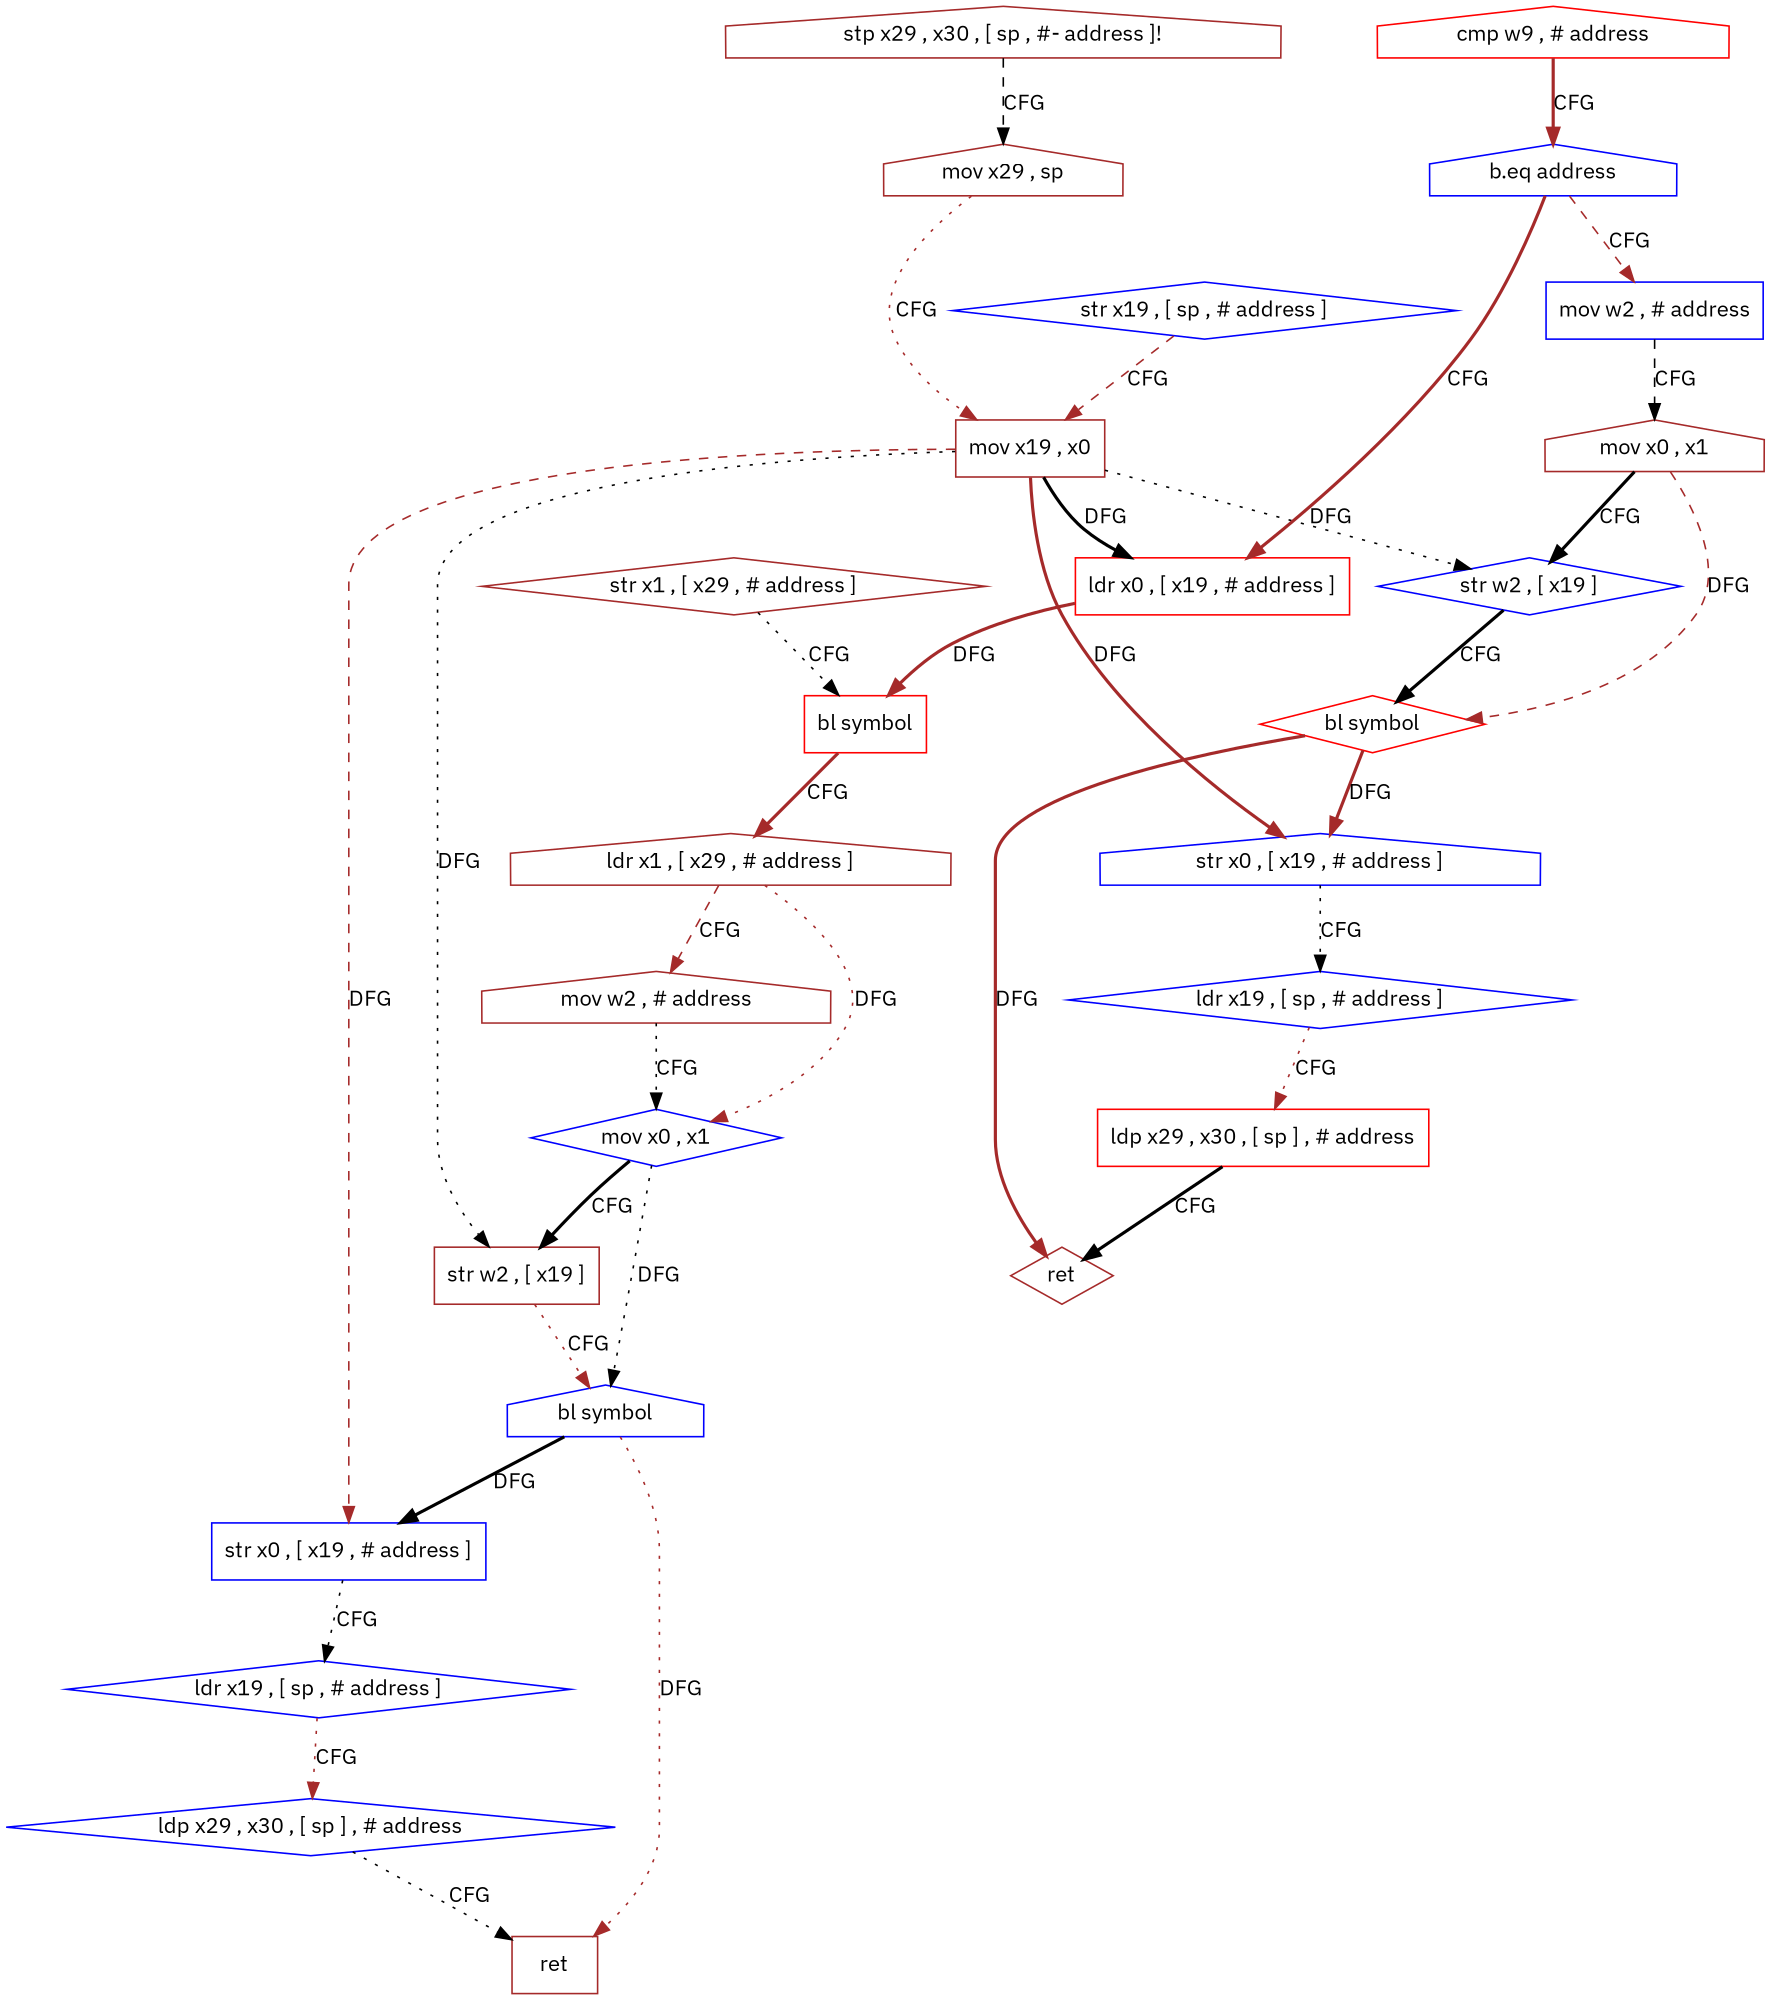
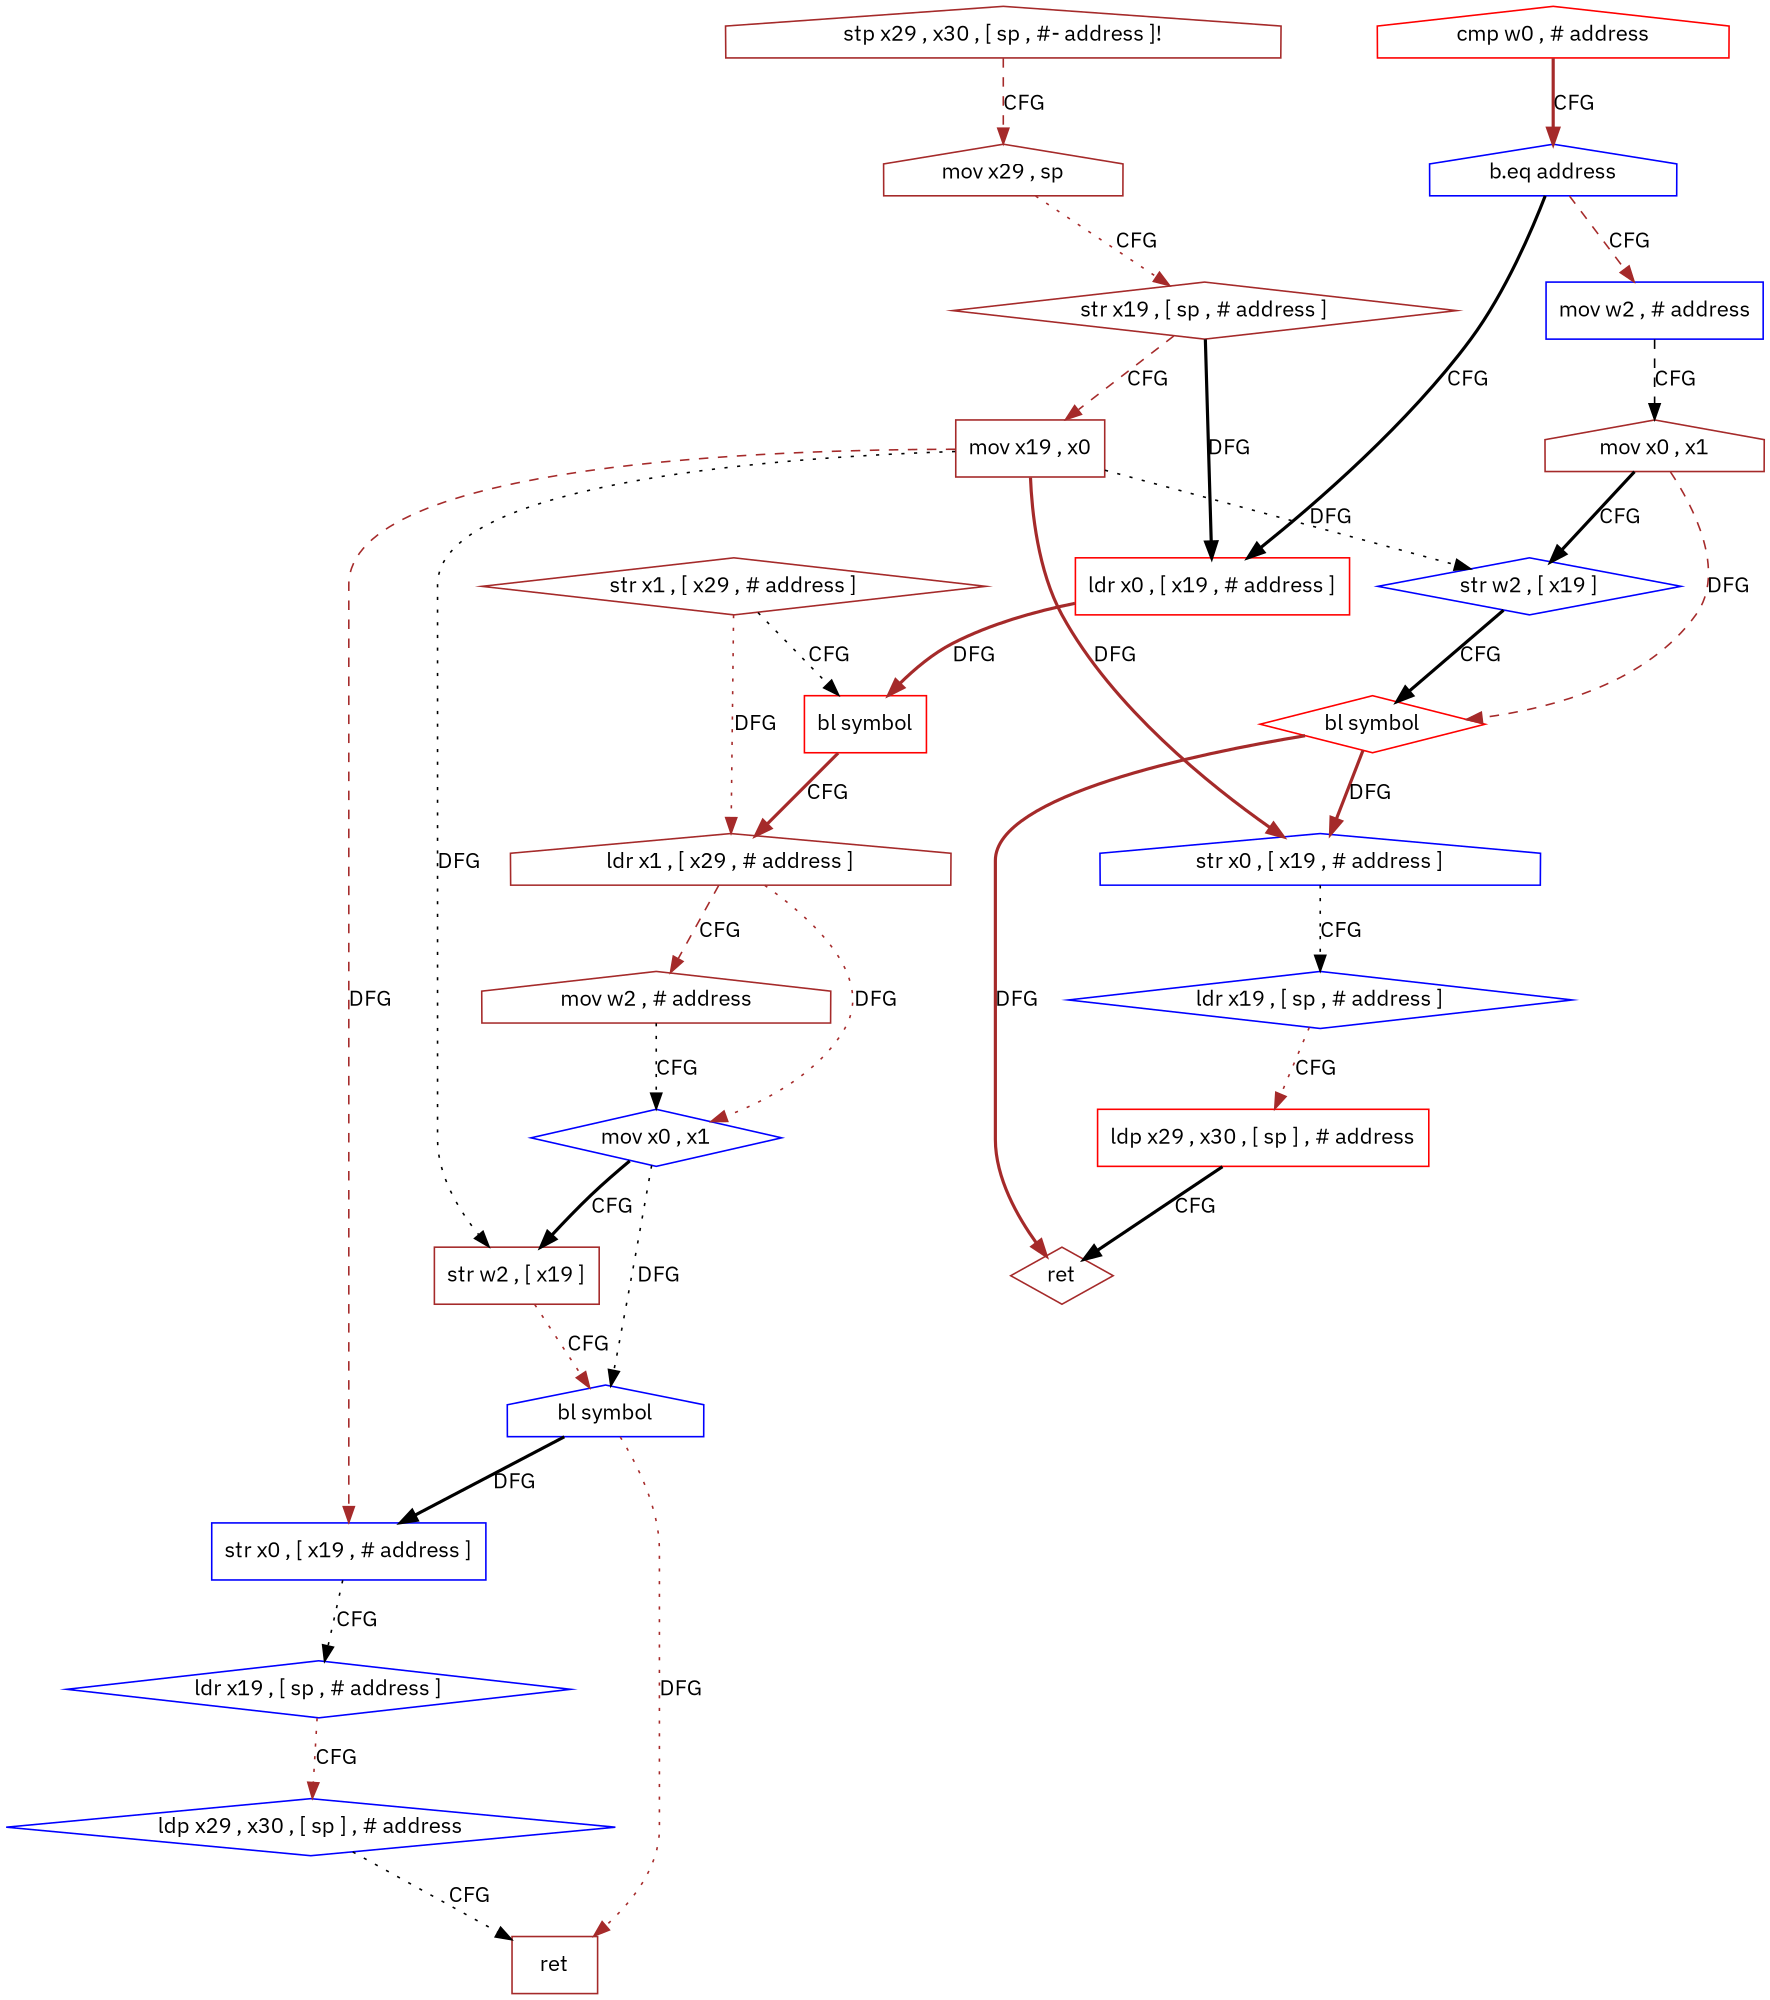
(1553, 35) -> (1553, 35)
(1003, 93) -> (1003, 93)
(890, 303) -> (1096, 236)
(1205, 311) -> (1205, 311)
(1428, 391) -> (1428, 391)
(1074, 520) -> (1208, 440)
none -> (732, 716)
